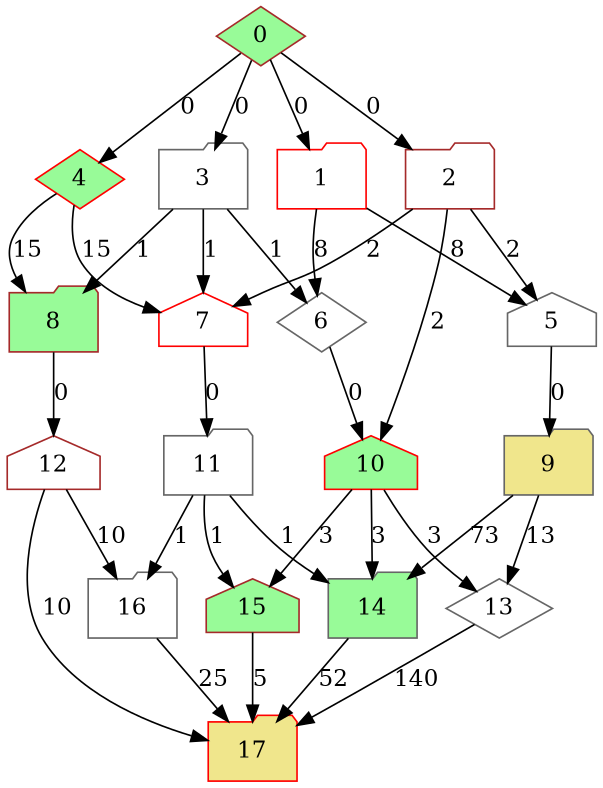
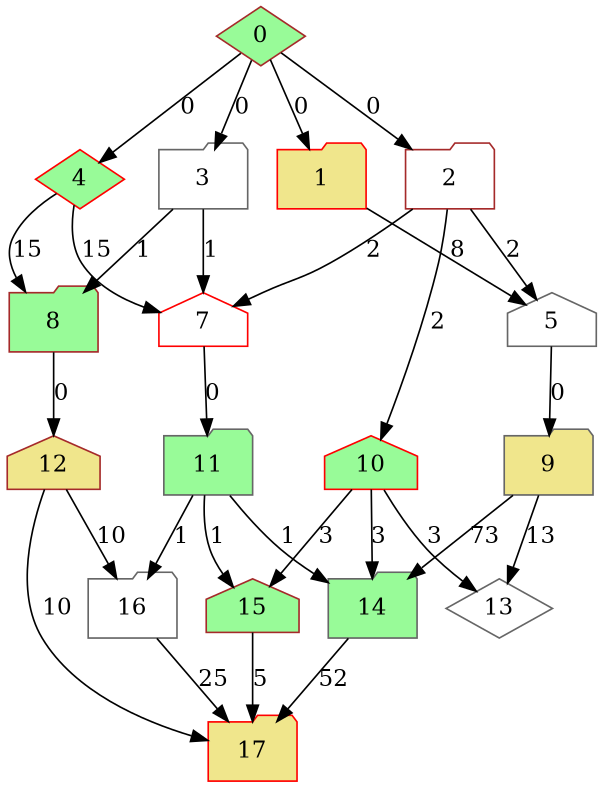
(322, 179) -> (322, 179)
(322, 322) -> none
(54, 465) -> (54, 465)
(208, 465) -> (208, 465)
(393, 671) -> none
